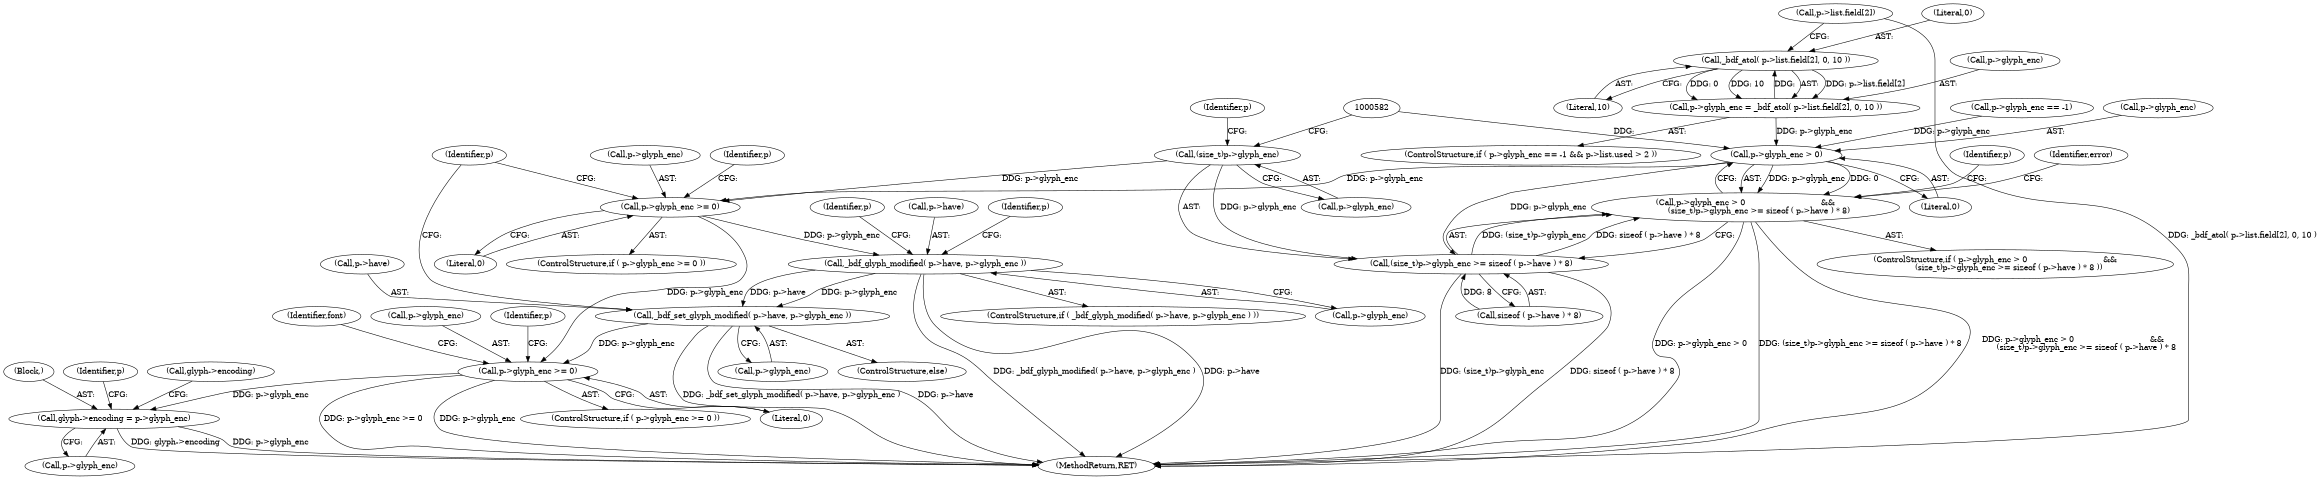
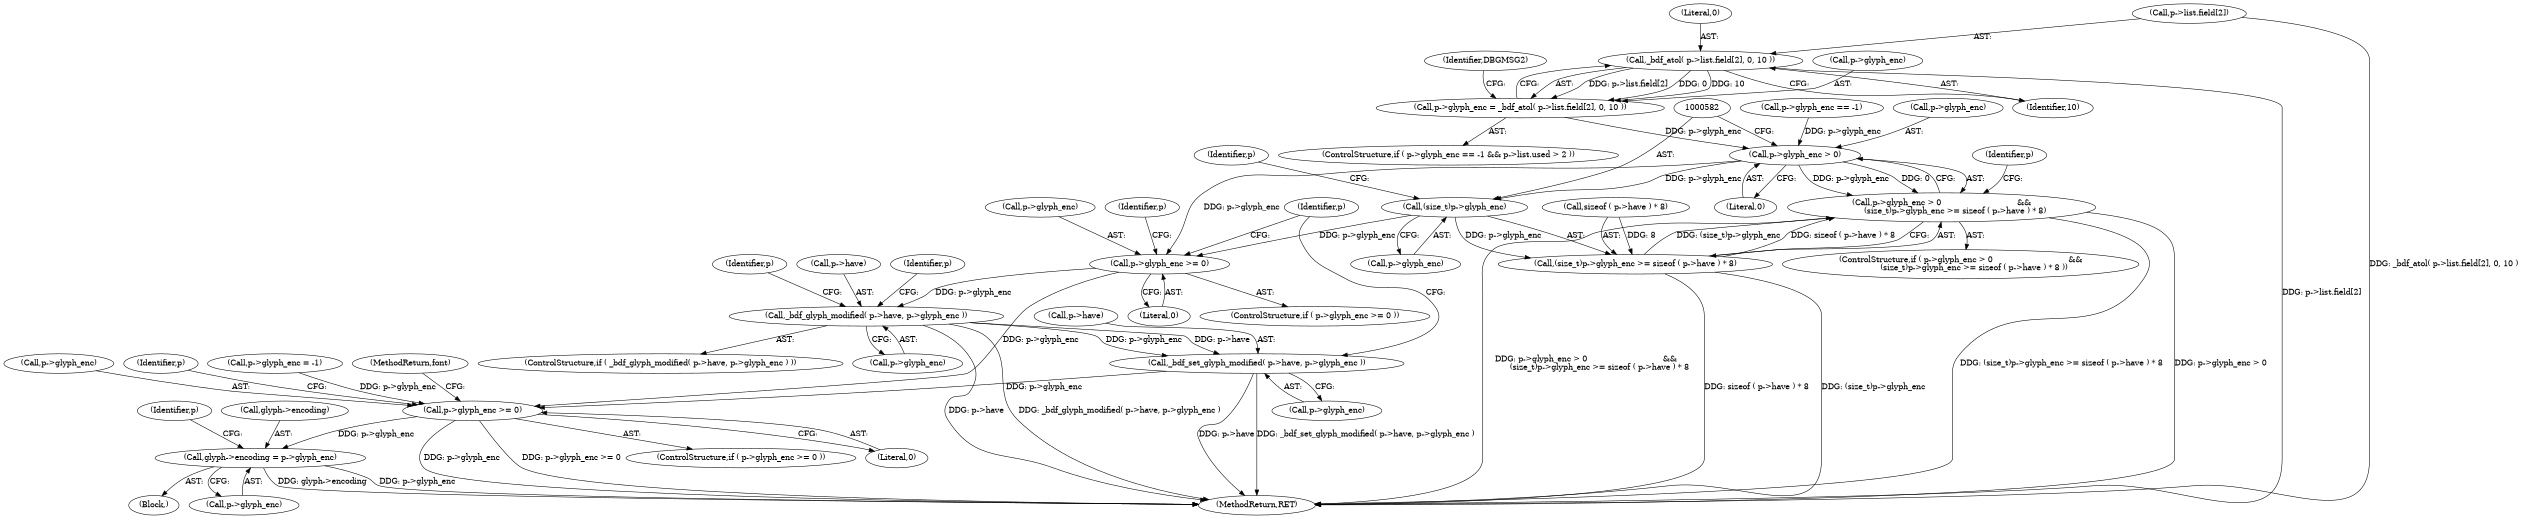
(1821, 37) -> (1984, 37)
none -> (1485, 61)
(1786, 84) -> (1531, 84)
(1588, 108) -> (2053, 108)
(1319, 132) -> (1667, 155)
(1625, 132) -> (1765, 132)
(2081, 155) -> none
(1570, 184) -> (1622, 187)
(1494, 290) -> none
(317, 316) -> (410, 364)
none -> (275, 364)
(902, 372) -> none
(68, 393) -> (188, 476)
(180, 395) -> (285, 434)
none -> (2246, 502)
